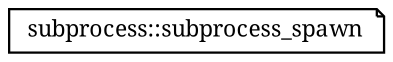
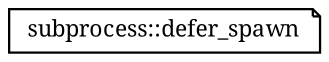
(197, 31) -> (165, 31)
